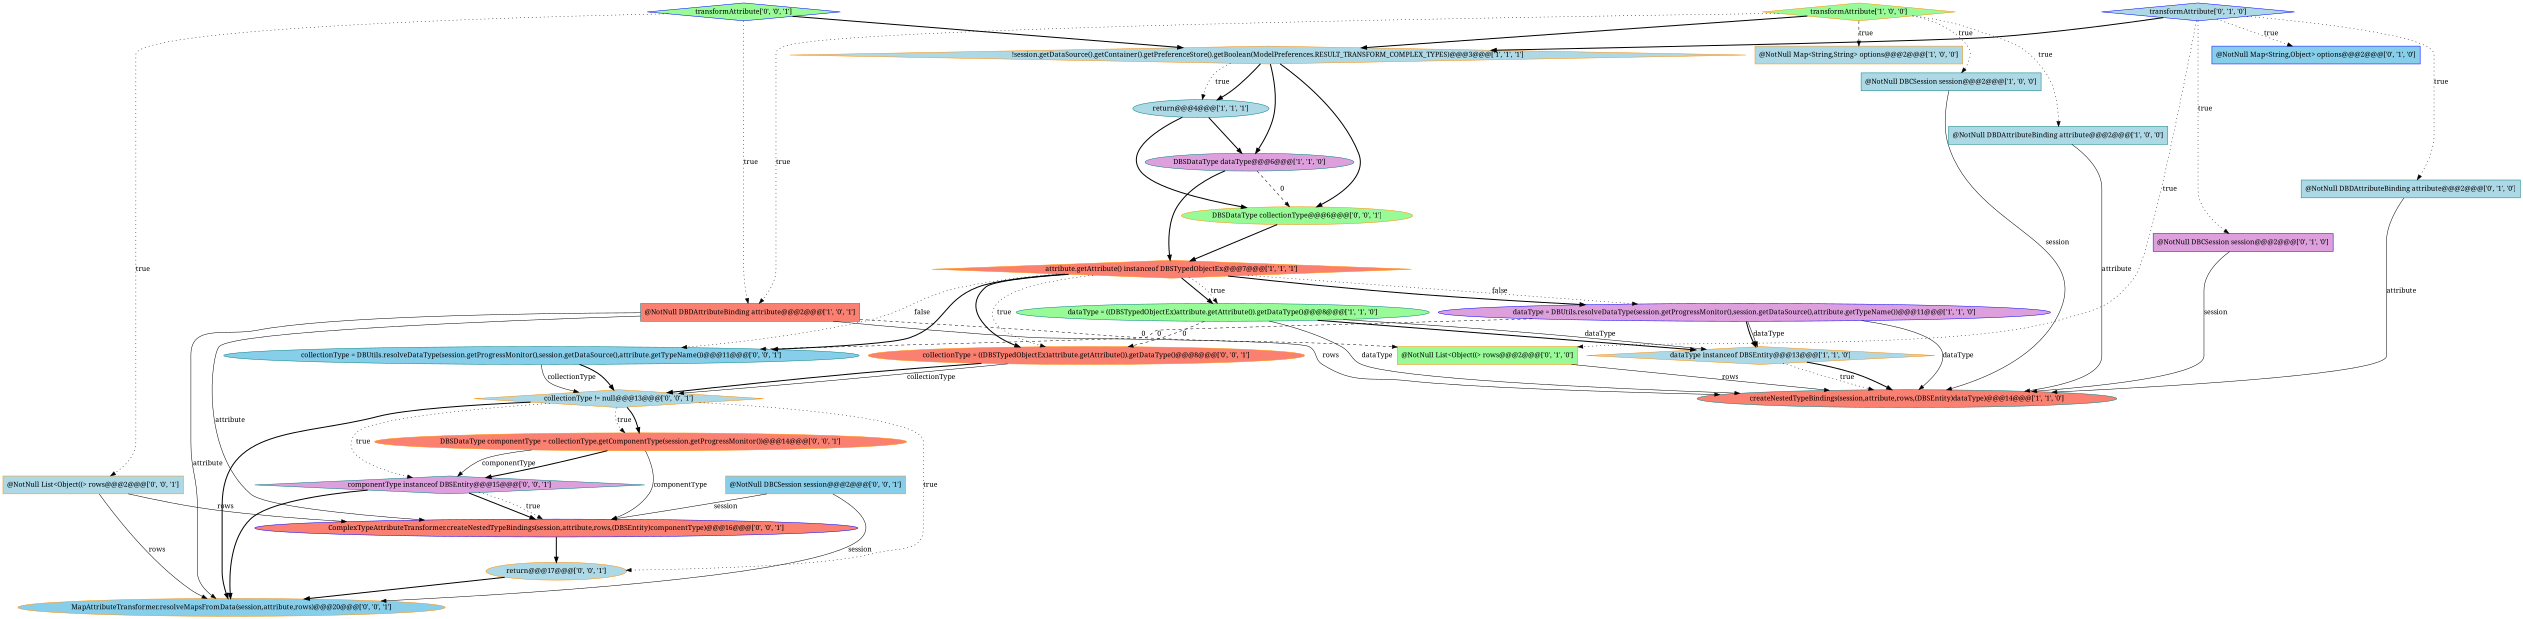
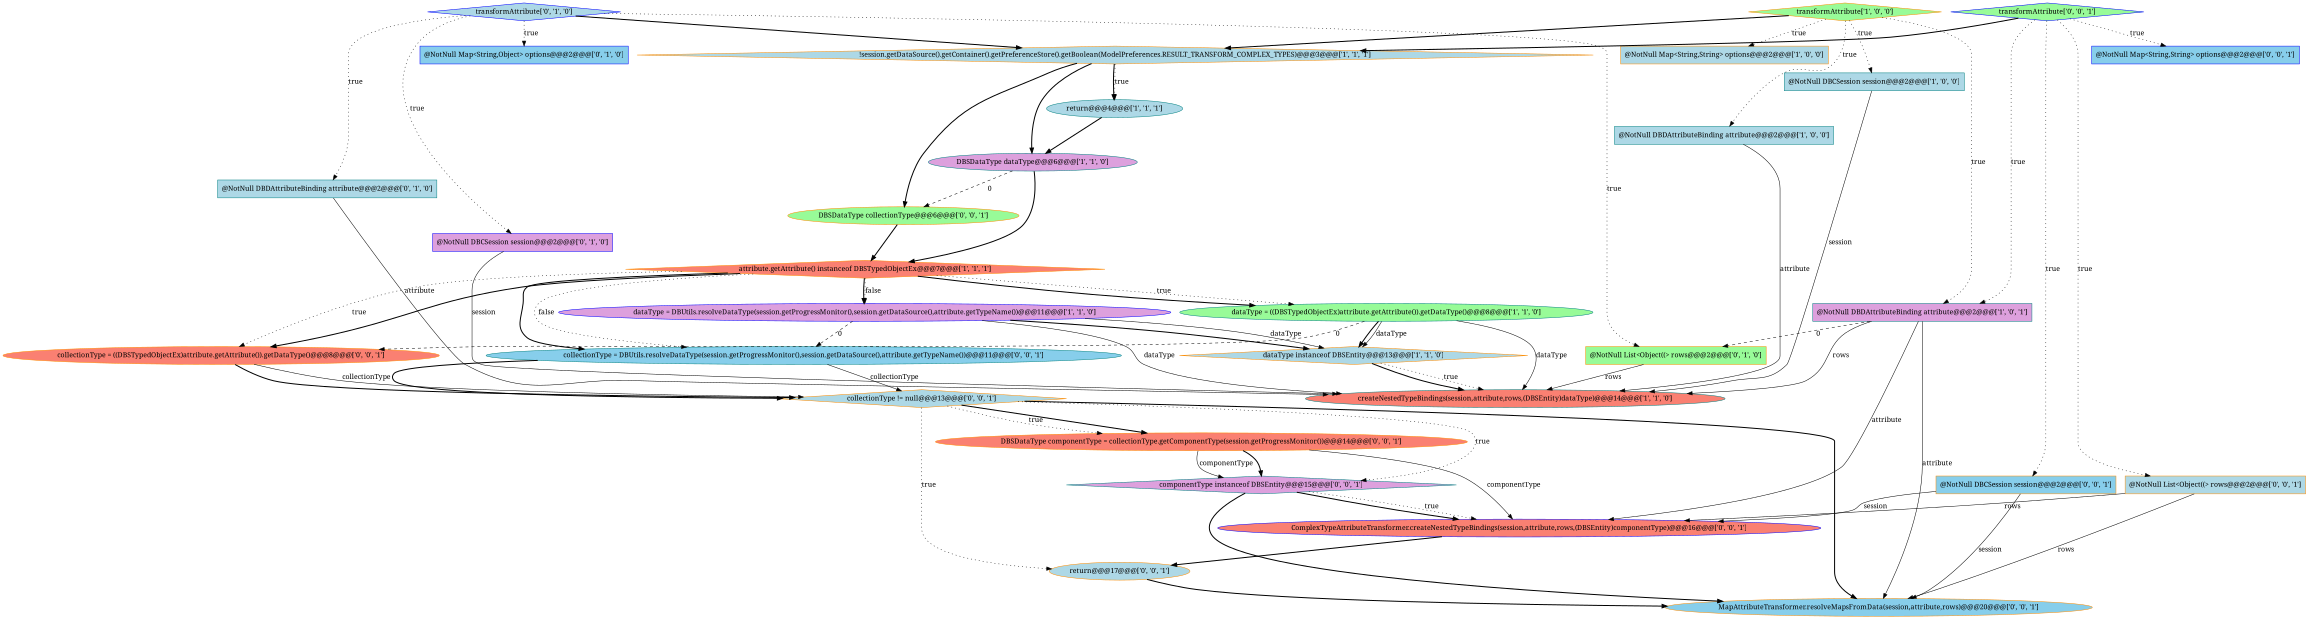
(1859, 31) -> (1790, 32)
none -> (2196, 55)
(1153, 181) -> none
none -> (2046, 247)
(750, 312) -> (1922, 312)
